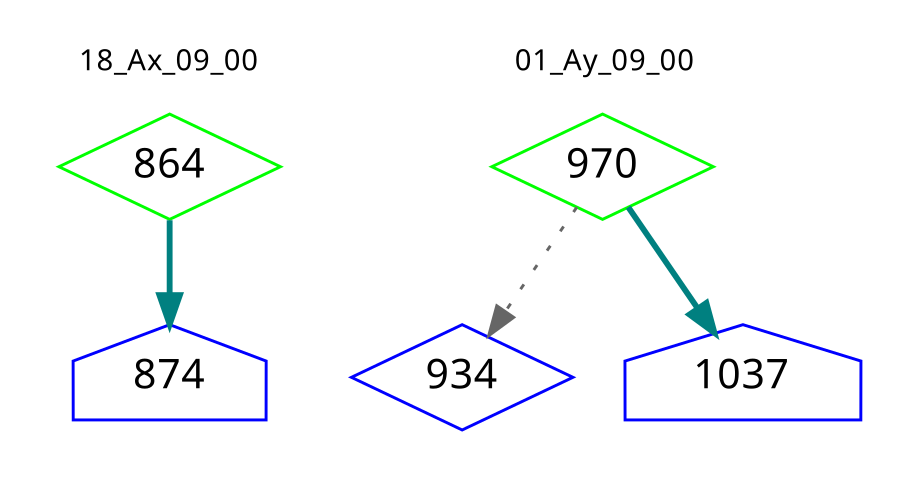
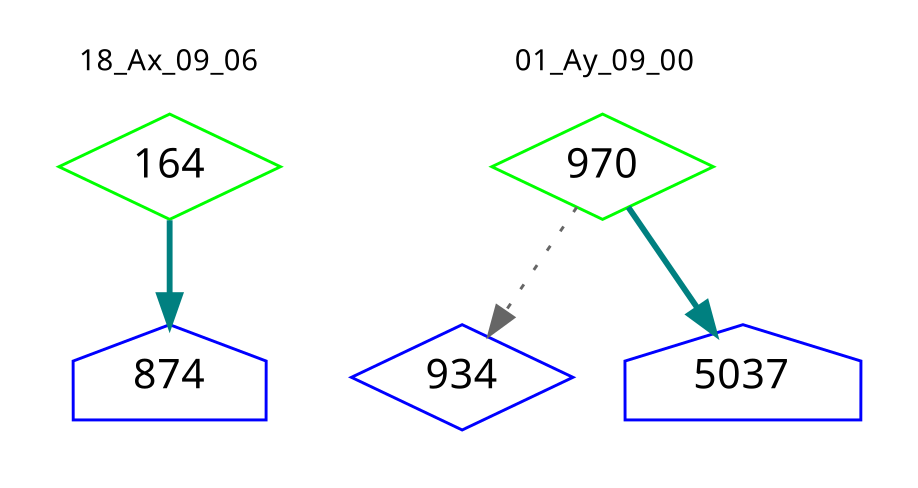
(170, 63) -> (170, 63)
(170, 167) -> (170, 167)
(743, 377) -> (743, 377)
